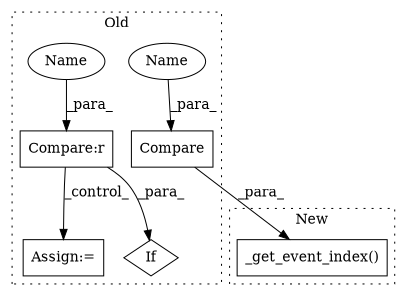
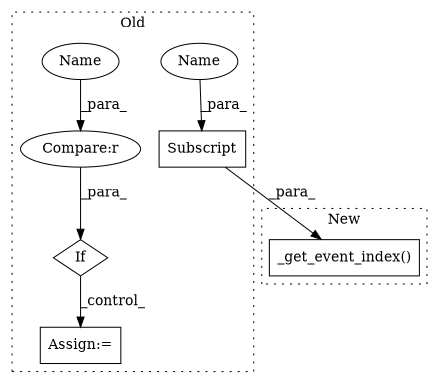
(66, 149) -> (81, 149)
(172, 149) -> (202, 149)
(64, 198) -> (81, 297)
